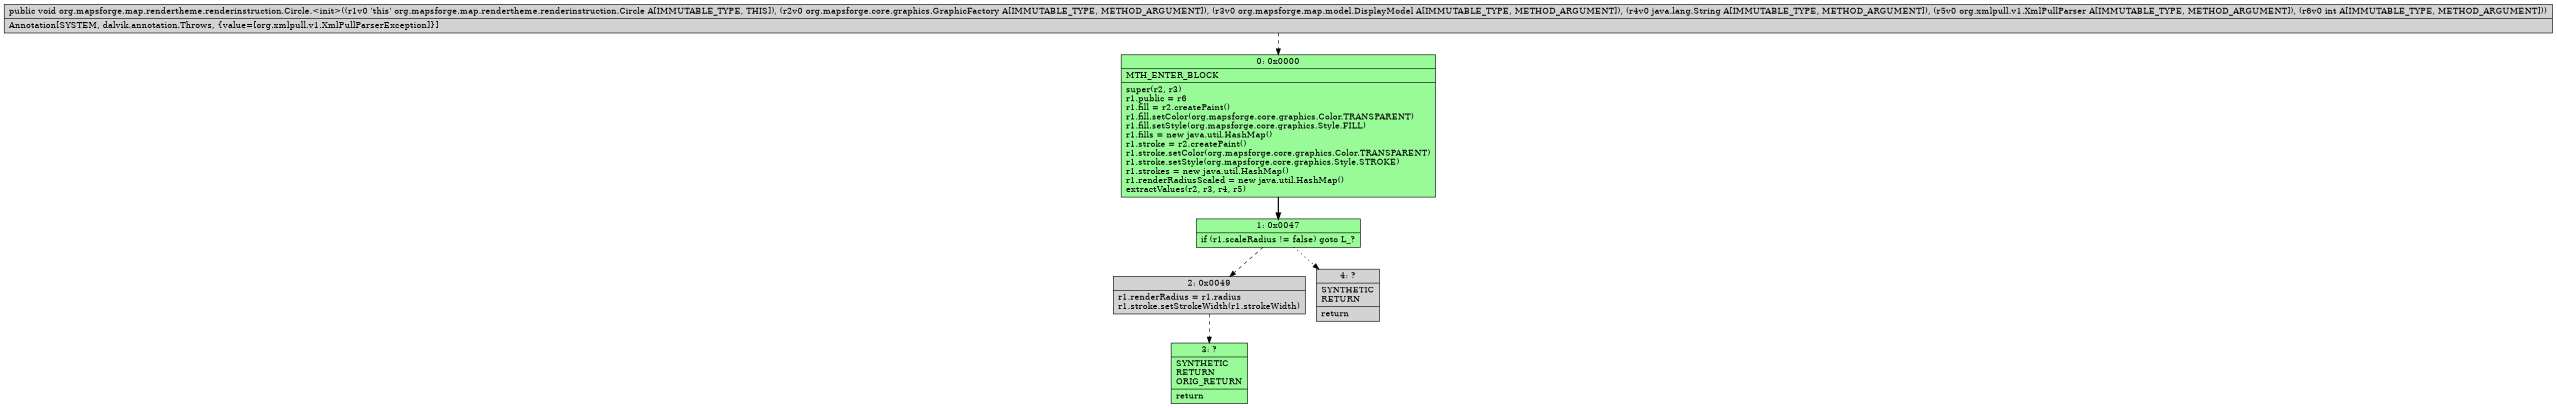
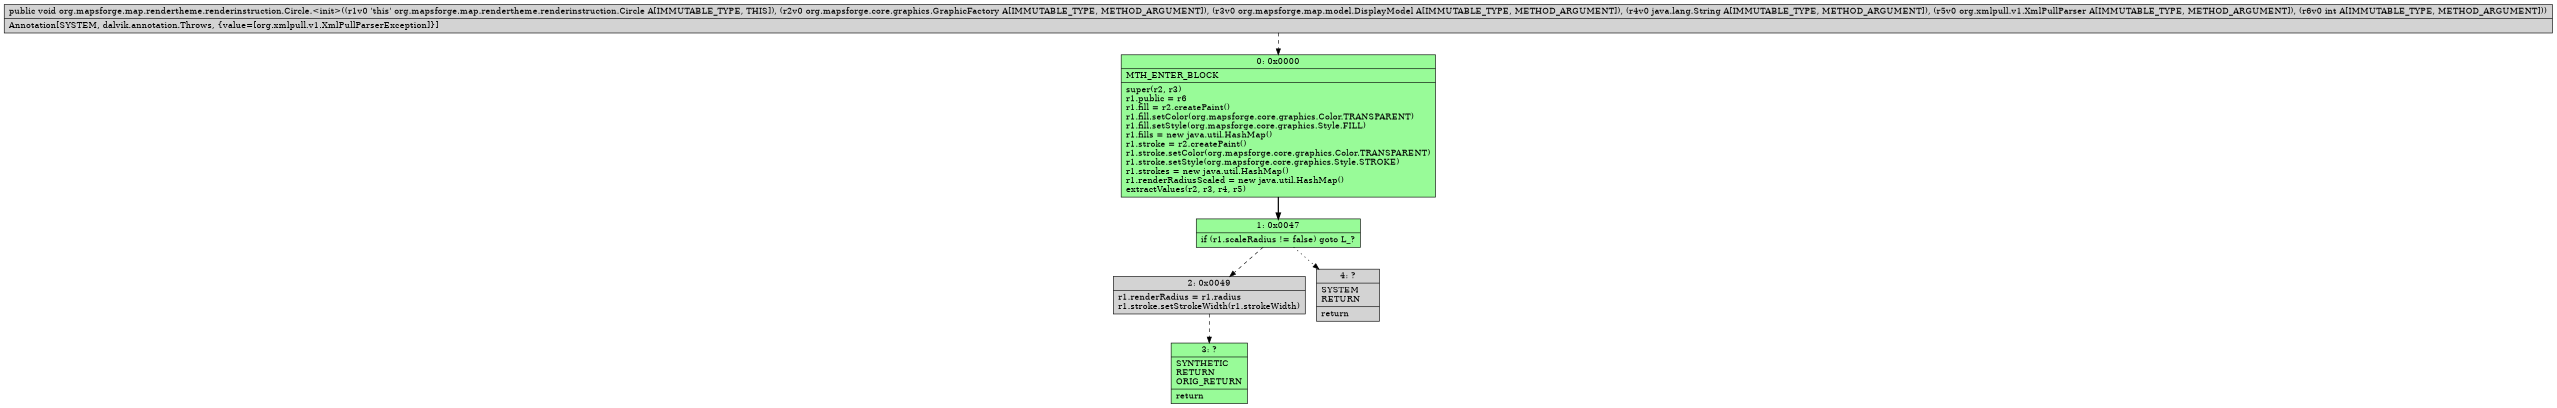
(1348, 290) -> (1340, 290)
